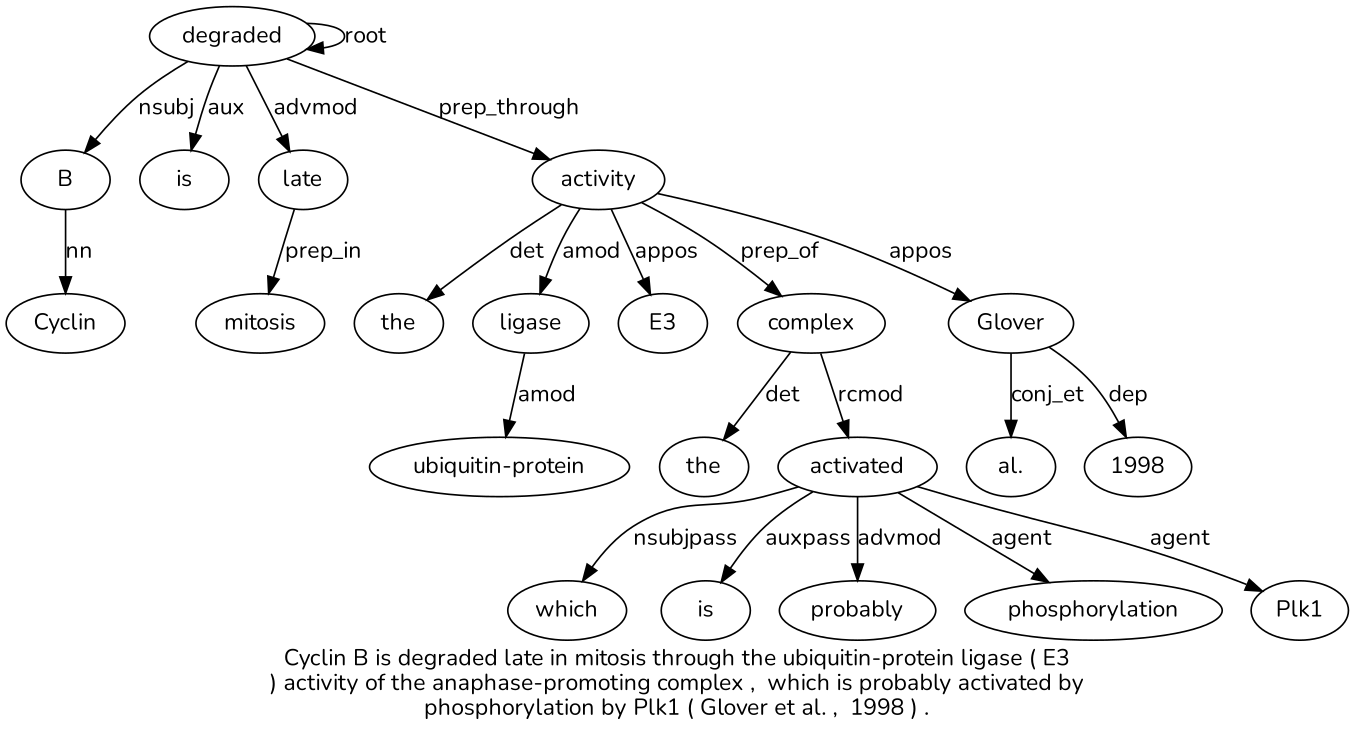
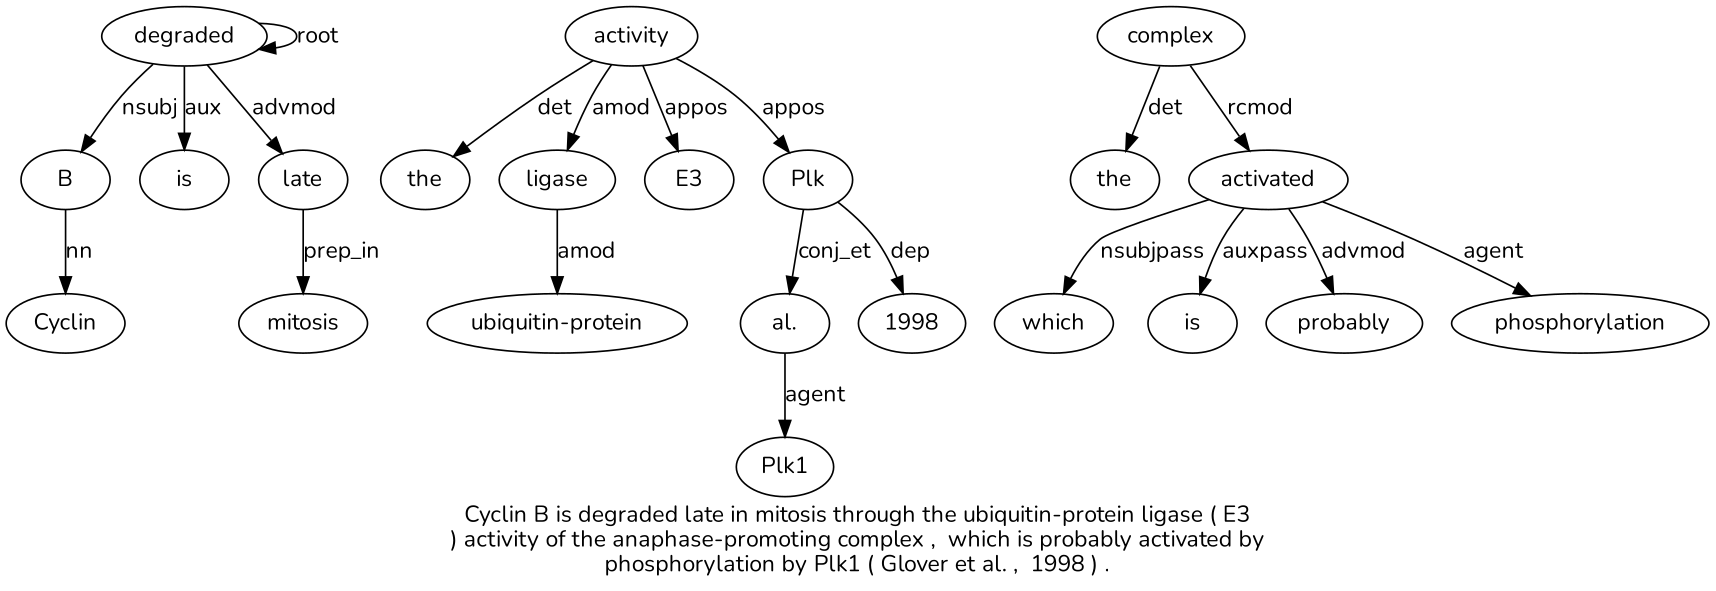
(411, 106) -> none
(708, 240) -> none
(1011, 323) -> (808, 180)
(1083, 532) -> (785, 387)
